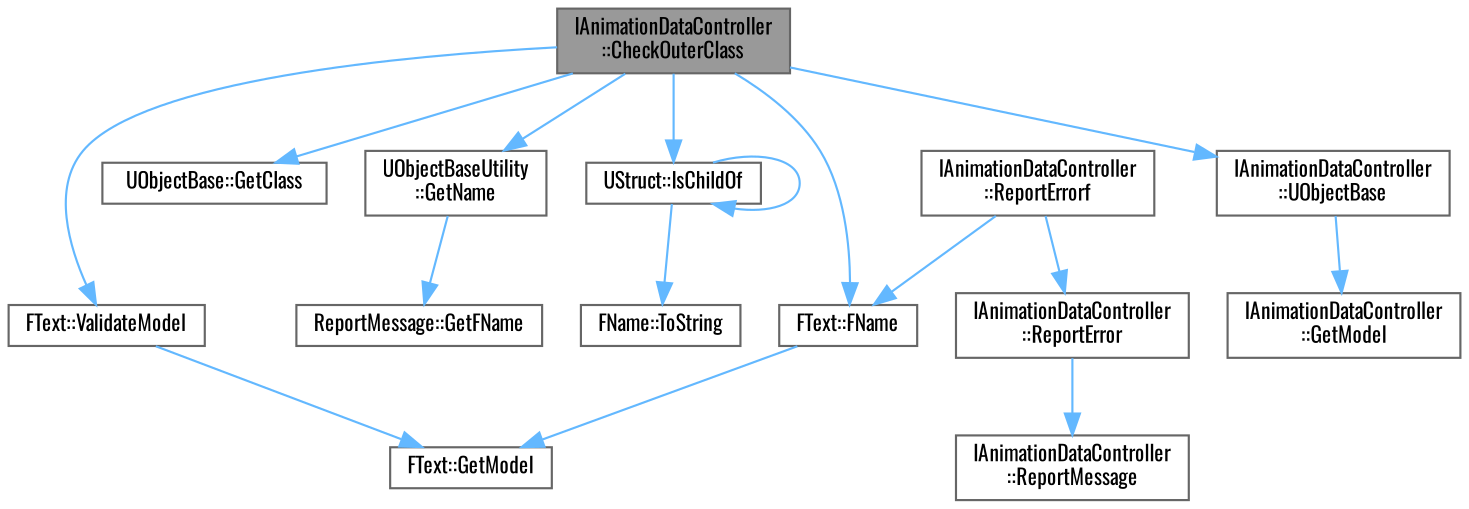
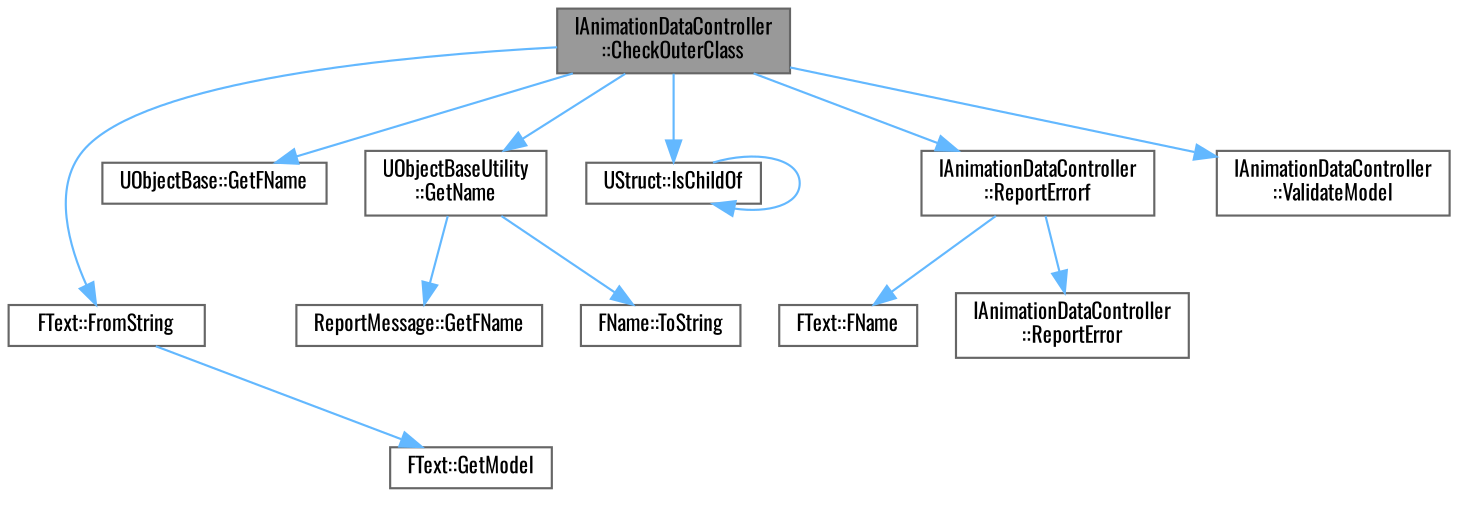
(825, 160) -> (846, 108)
(214, 183) -> (214, 183)
(1333, 183) -> (1333, 183)
(668, 243) -> (558, 254)
(107, 325) -> (107, 325)
(1344, 325) -> none
(670, 393) -> none
(1072, 468) -> none
